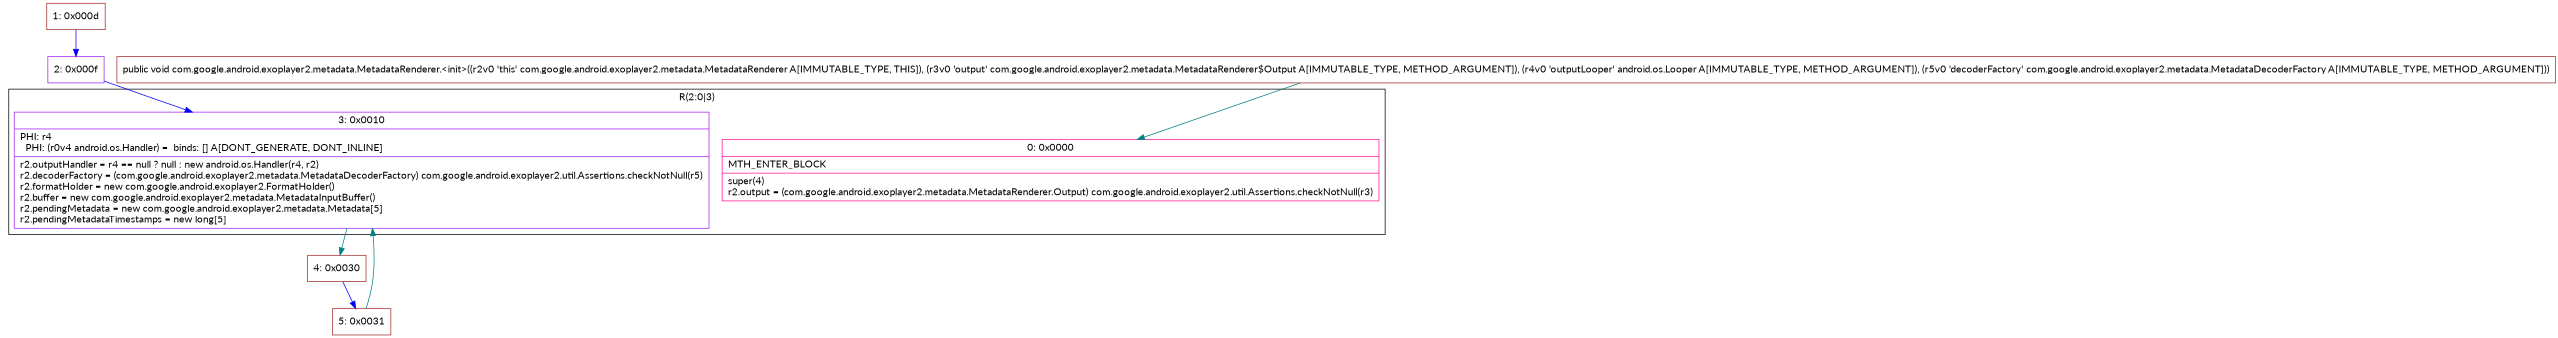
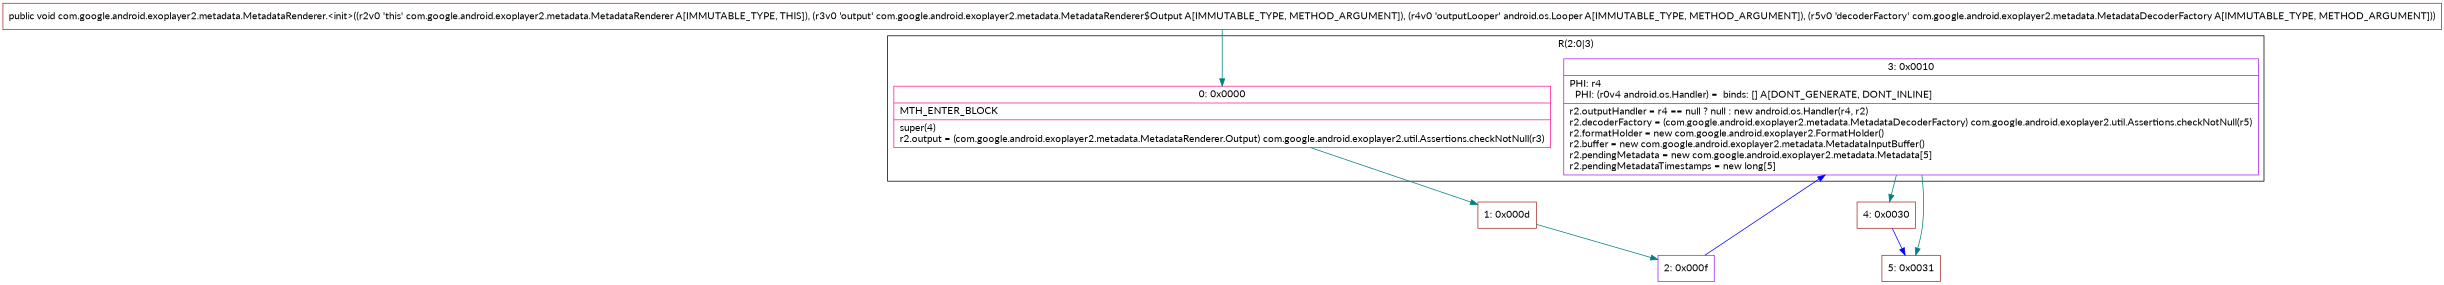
(76, 39) -> (1594, 241)
none -> (1391, 175)
(374, 273) -> (1923, 212)
